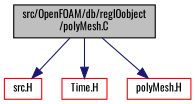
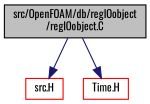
(84, 21) -> (75, 21)
(159, 89) -> none
